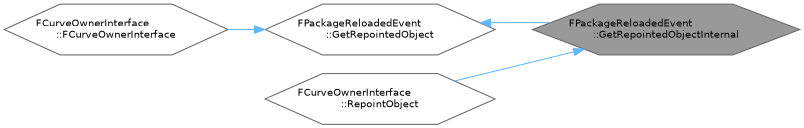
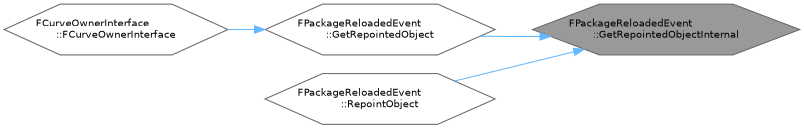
(521, 23) -> (510, 36)
(380, 99) -> (380, 99)
